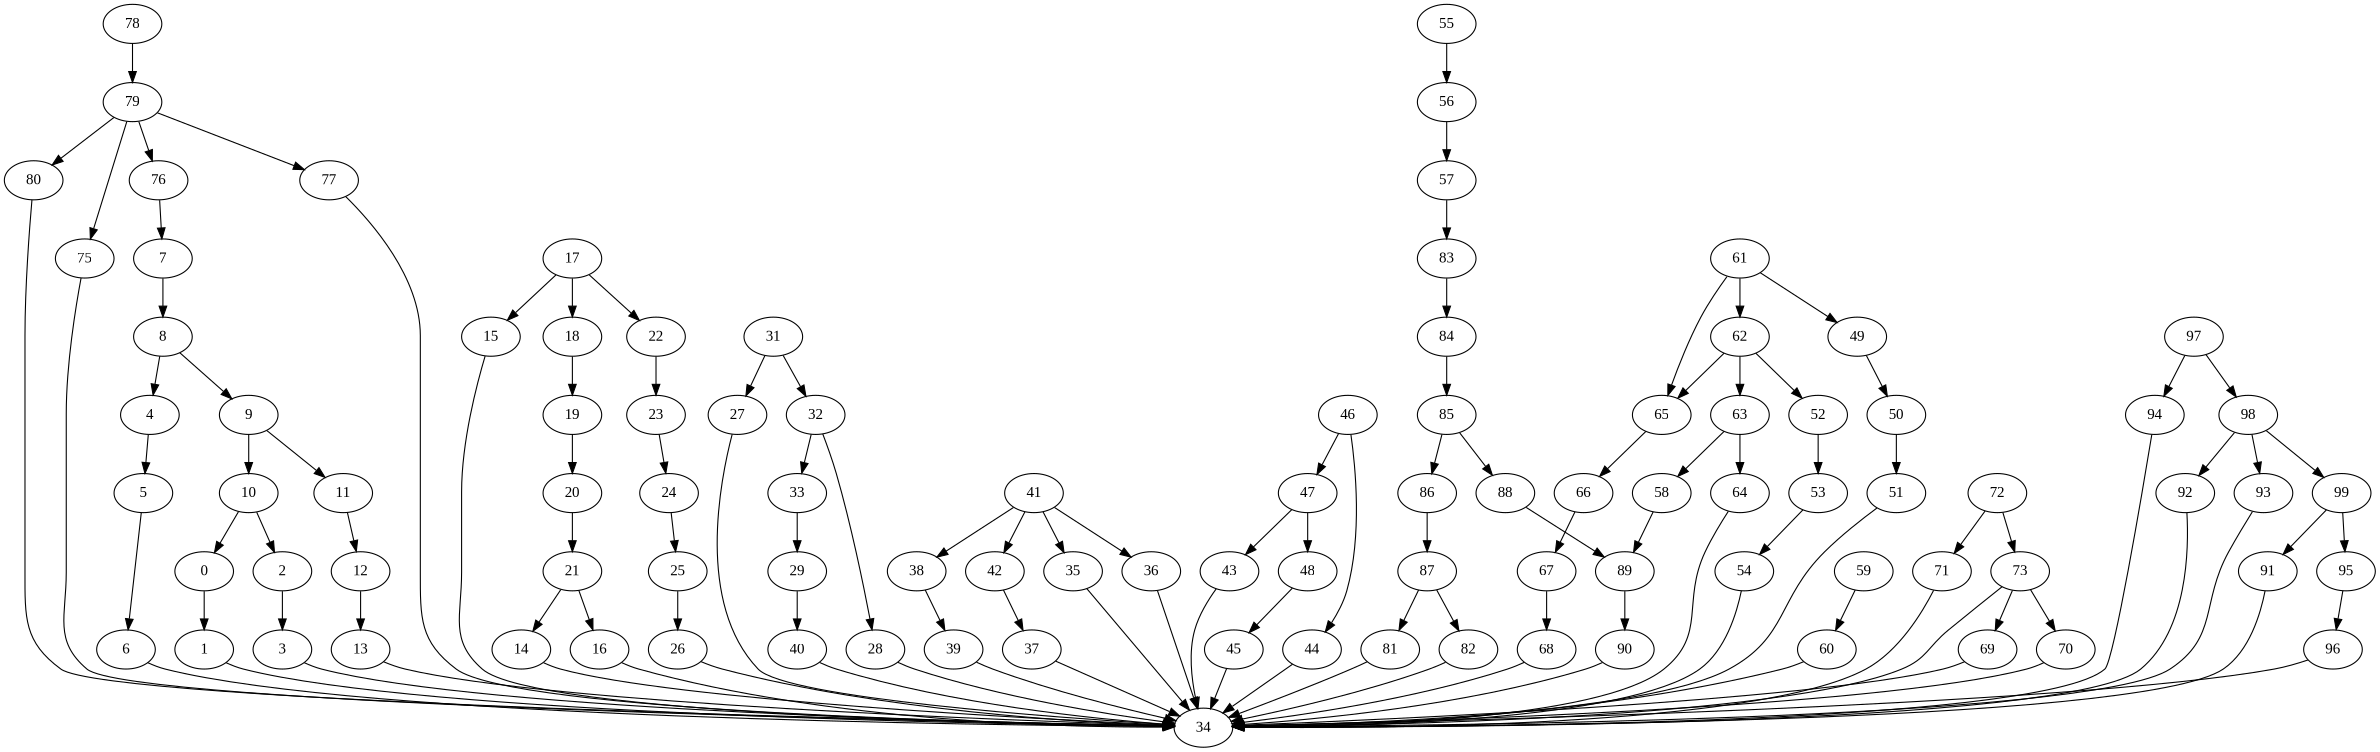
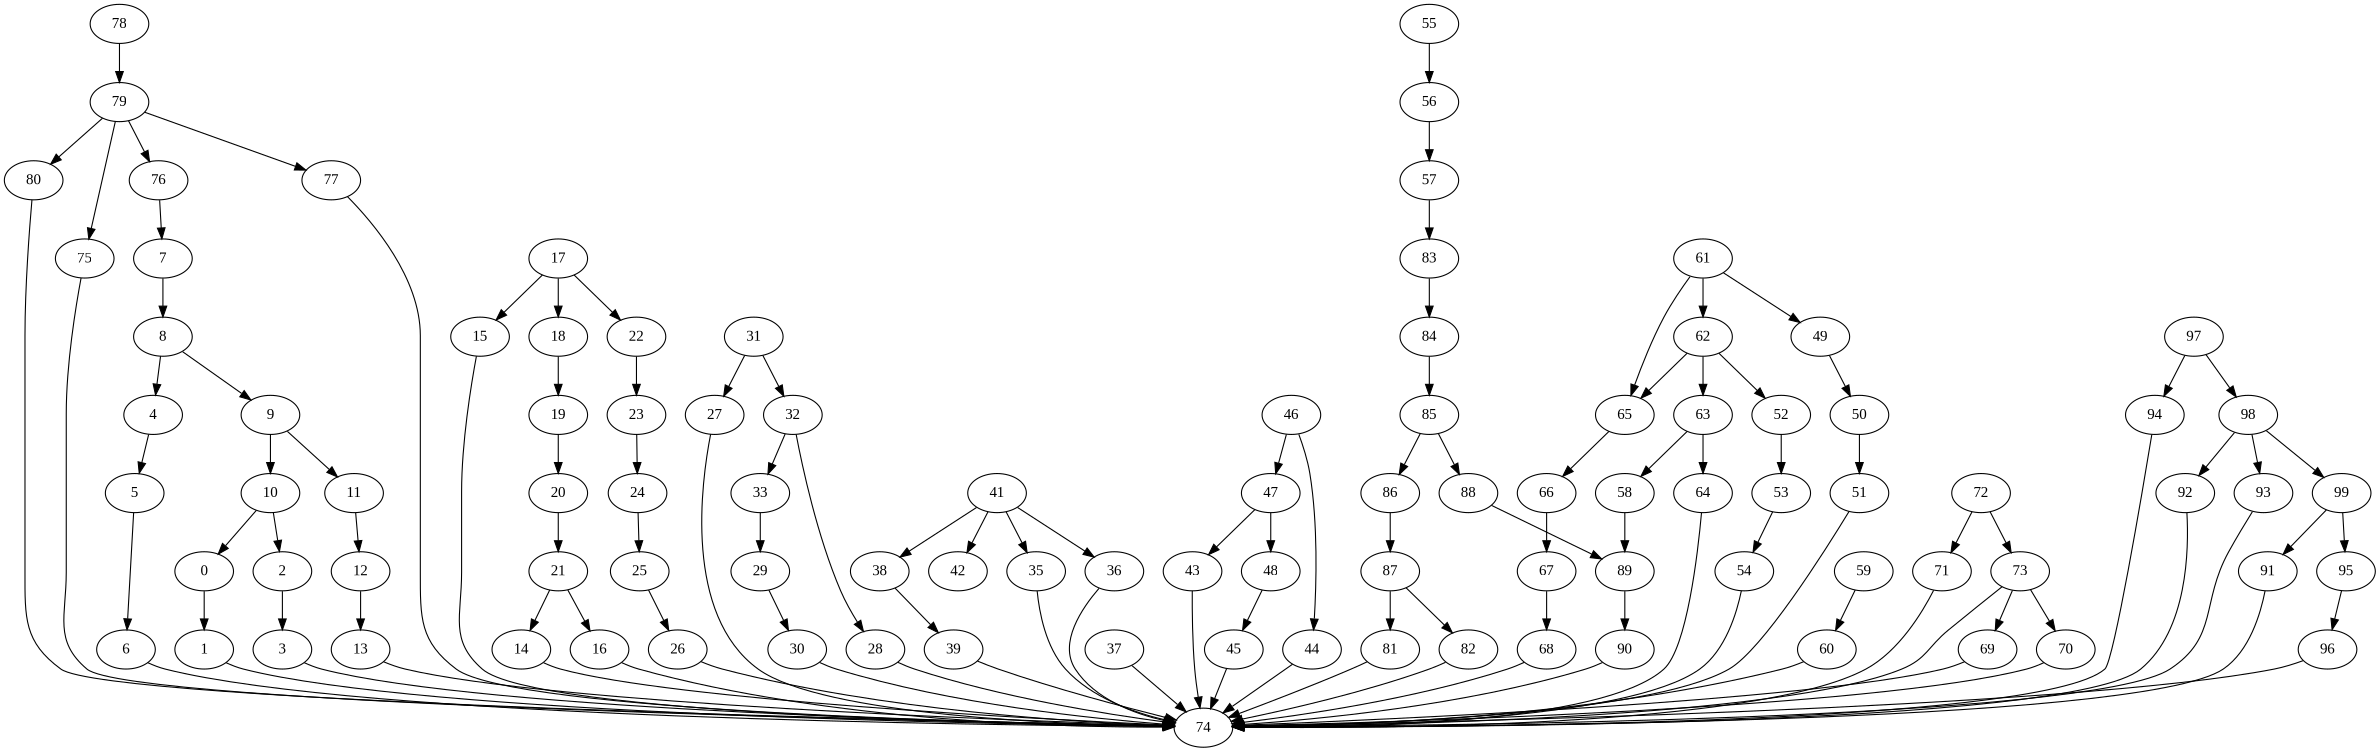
(1011, 605) -> none
(797, 649) -> (797, 649)
(1203, 728) -> (1203, 728)
